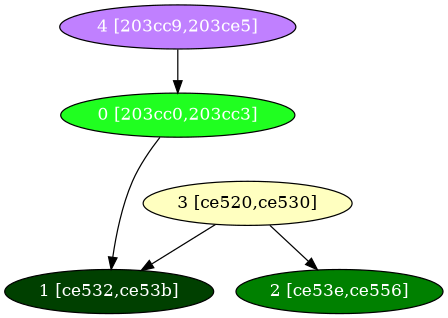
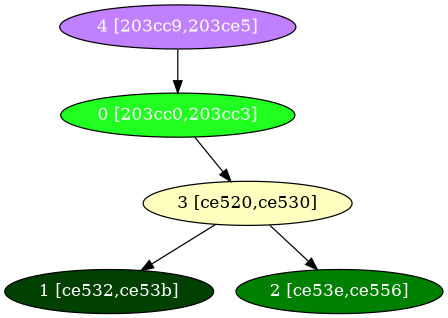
(128, 194) -> (209, 155)
